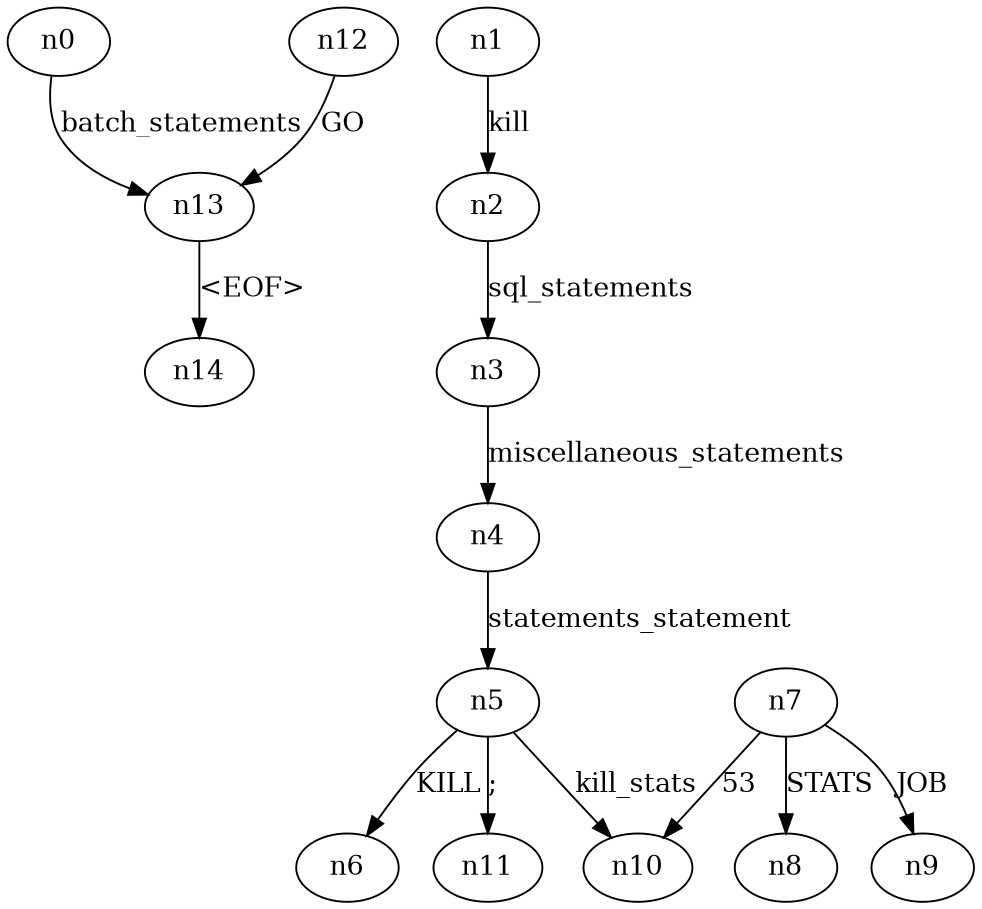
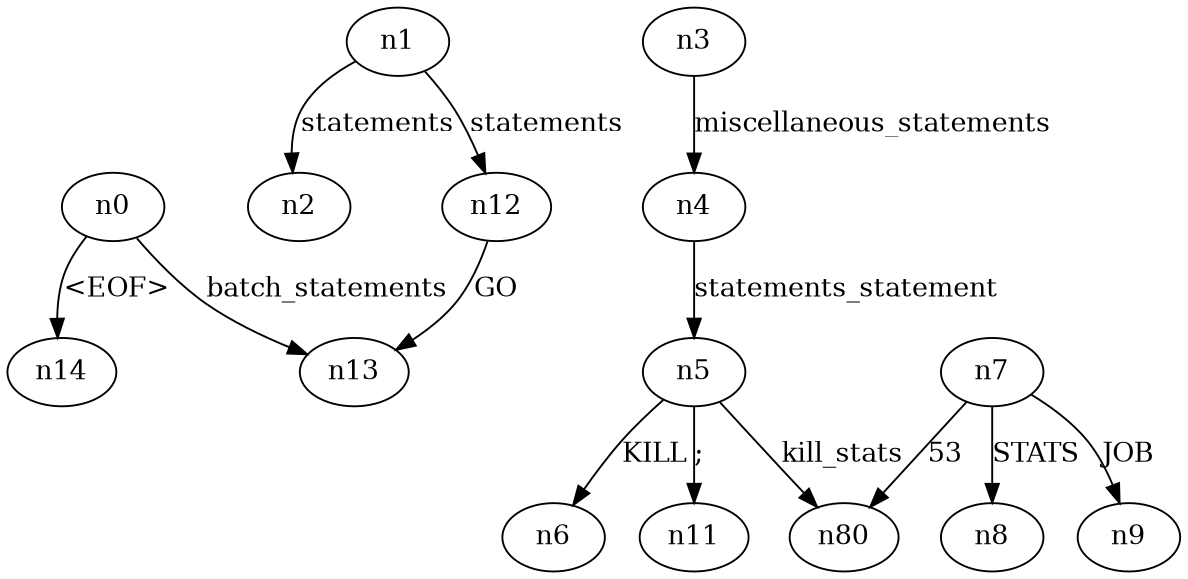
none -> (455, 111)
(509, 124) -> (378, 124)
(199, 280) -> (64, 275)
(488, 280) -> none
(638, 868) -> (844, 537)
